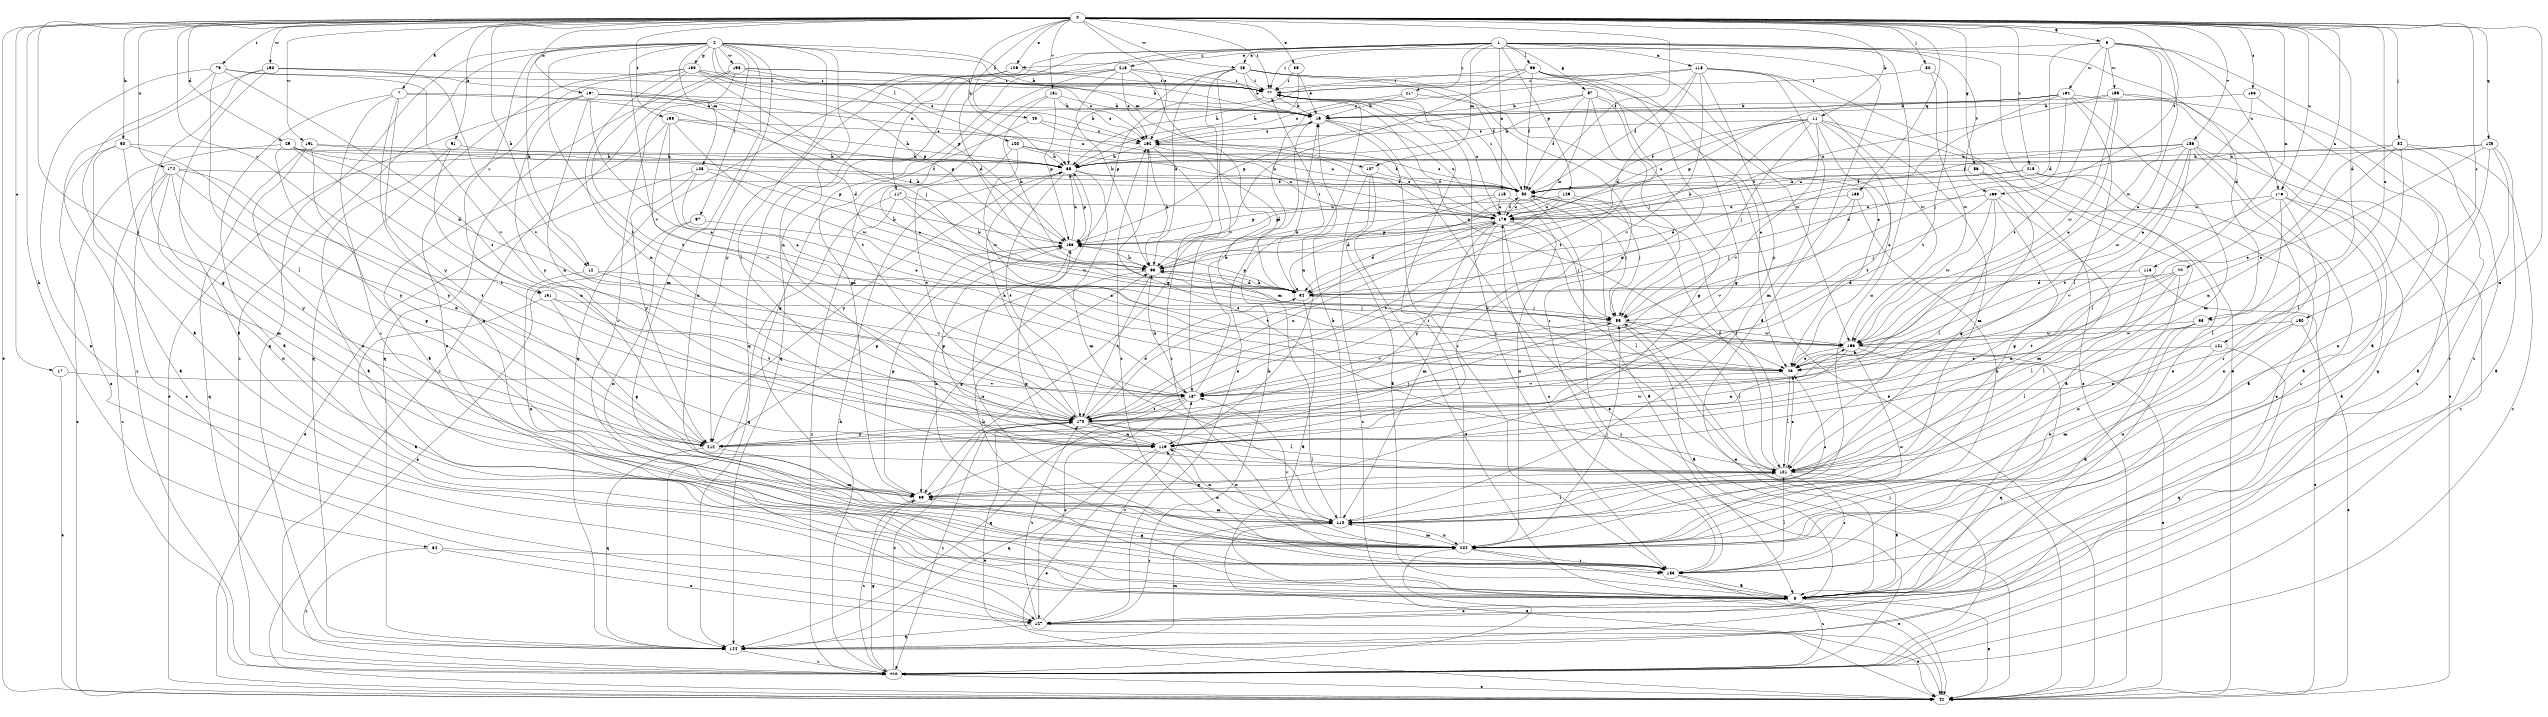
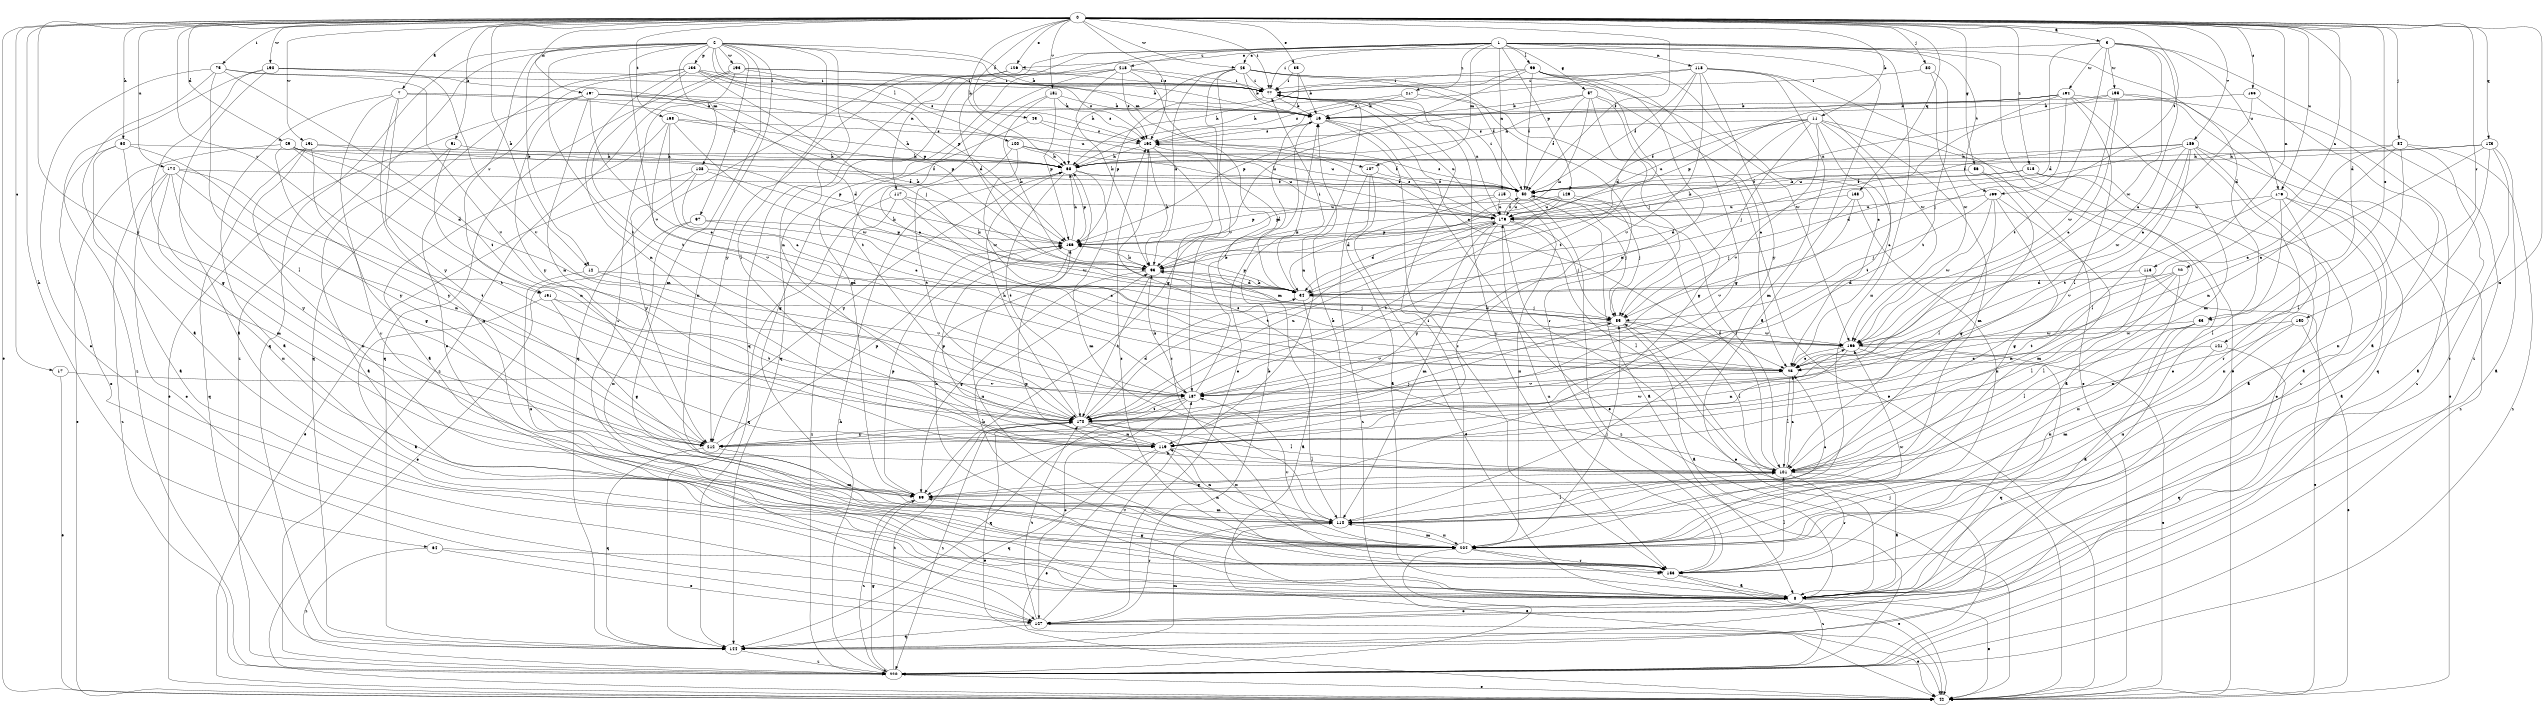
none -> (882, 232)
